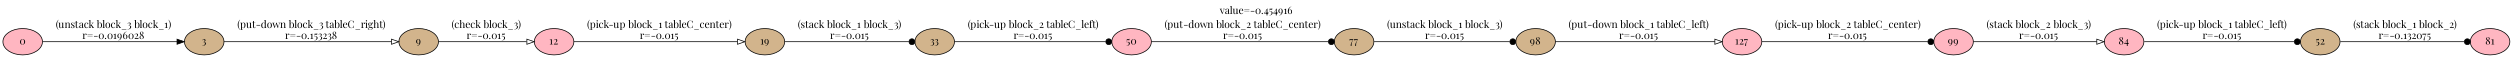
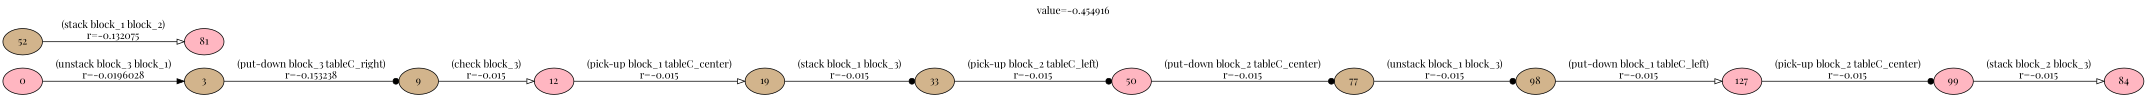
(308, 42) -> (308, 81)
(2219, 42) -> none
(2402, 42) -> (110, 42)
